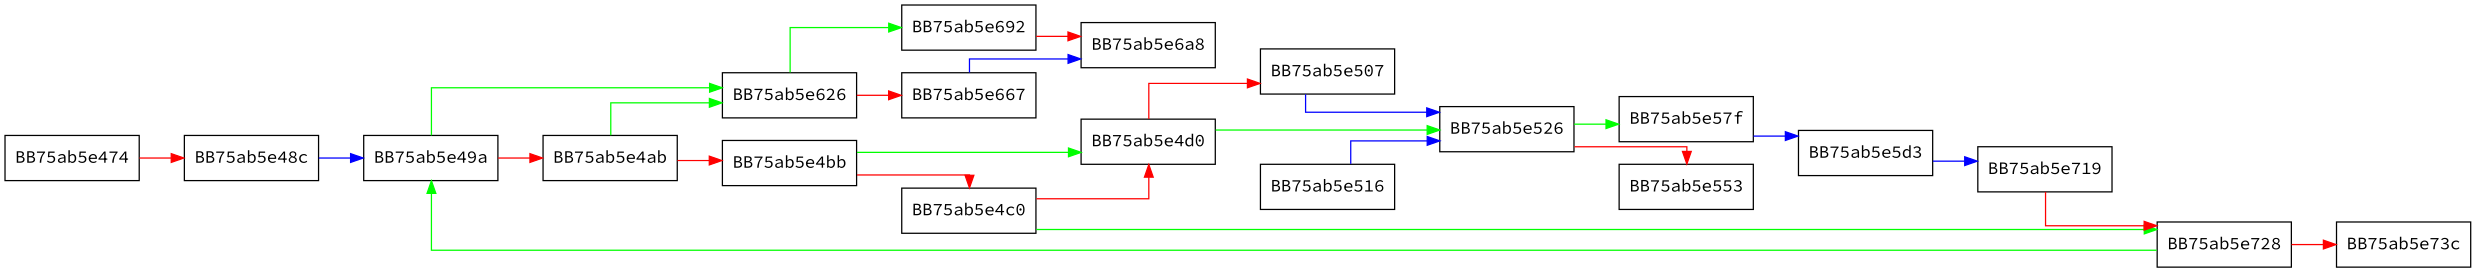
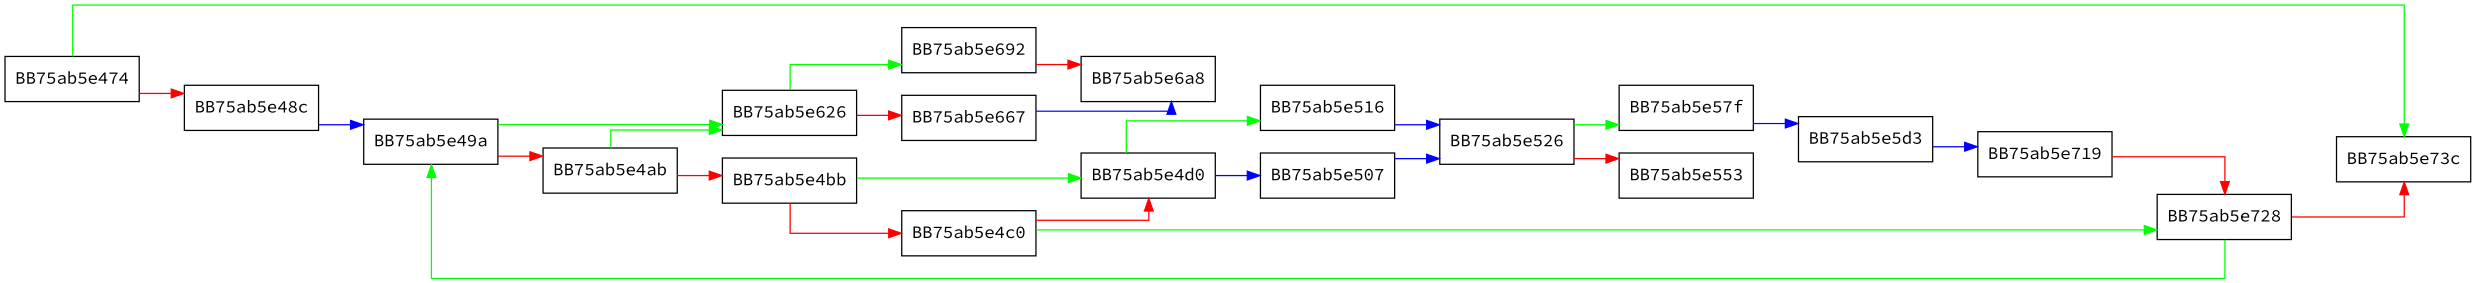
none -> (1272, 5)
(1180, 83) -> (1231, 176)
(1321, 130) -> (1171, 121)
